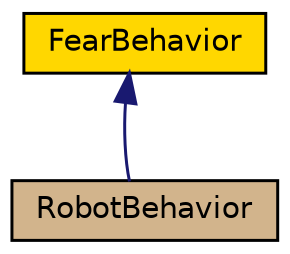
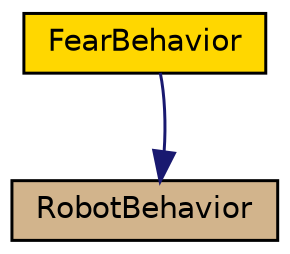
(125, 142) -> (165, 112)
